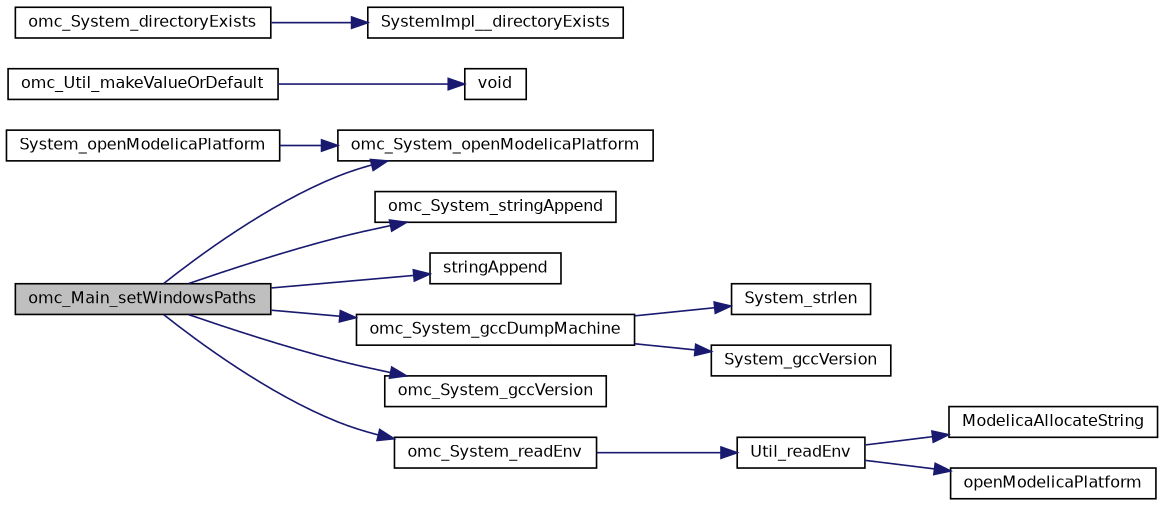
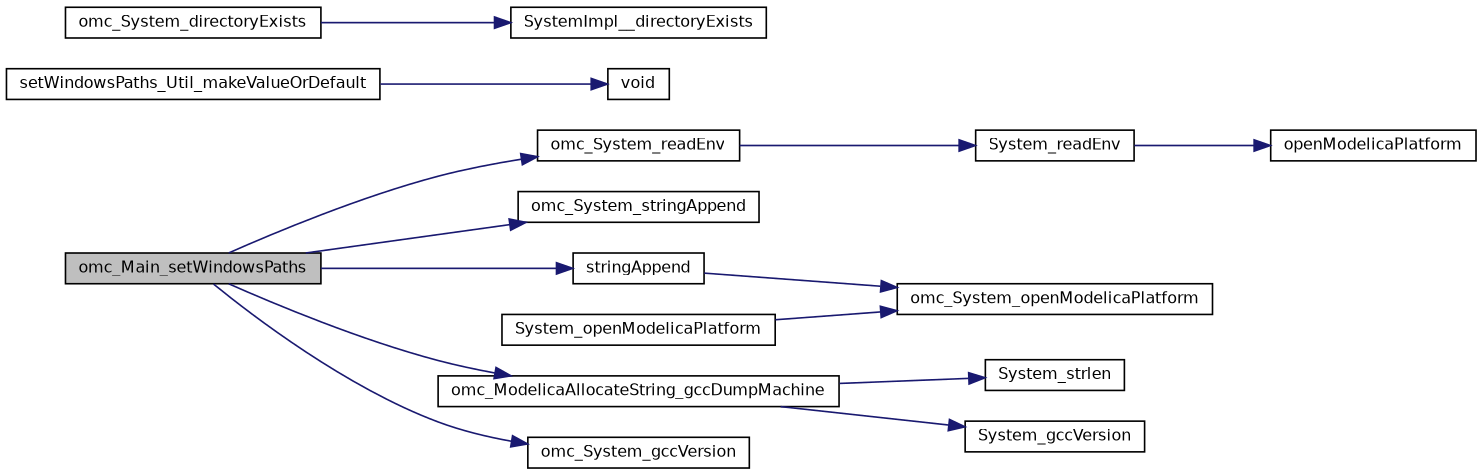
(143, 84) -> (193, 84)
(262, 215) -> (792, 280)
(496, 330) -> (639, 391)
(1053, 422) -> none
(801, 453) -> (1055, 146)
